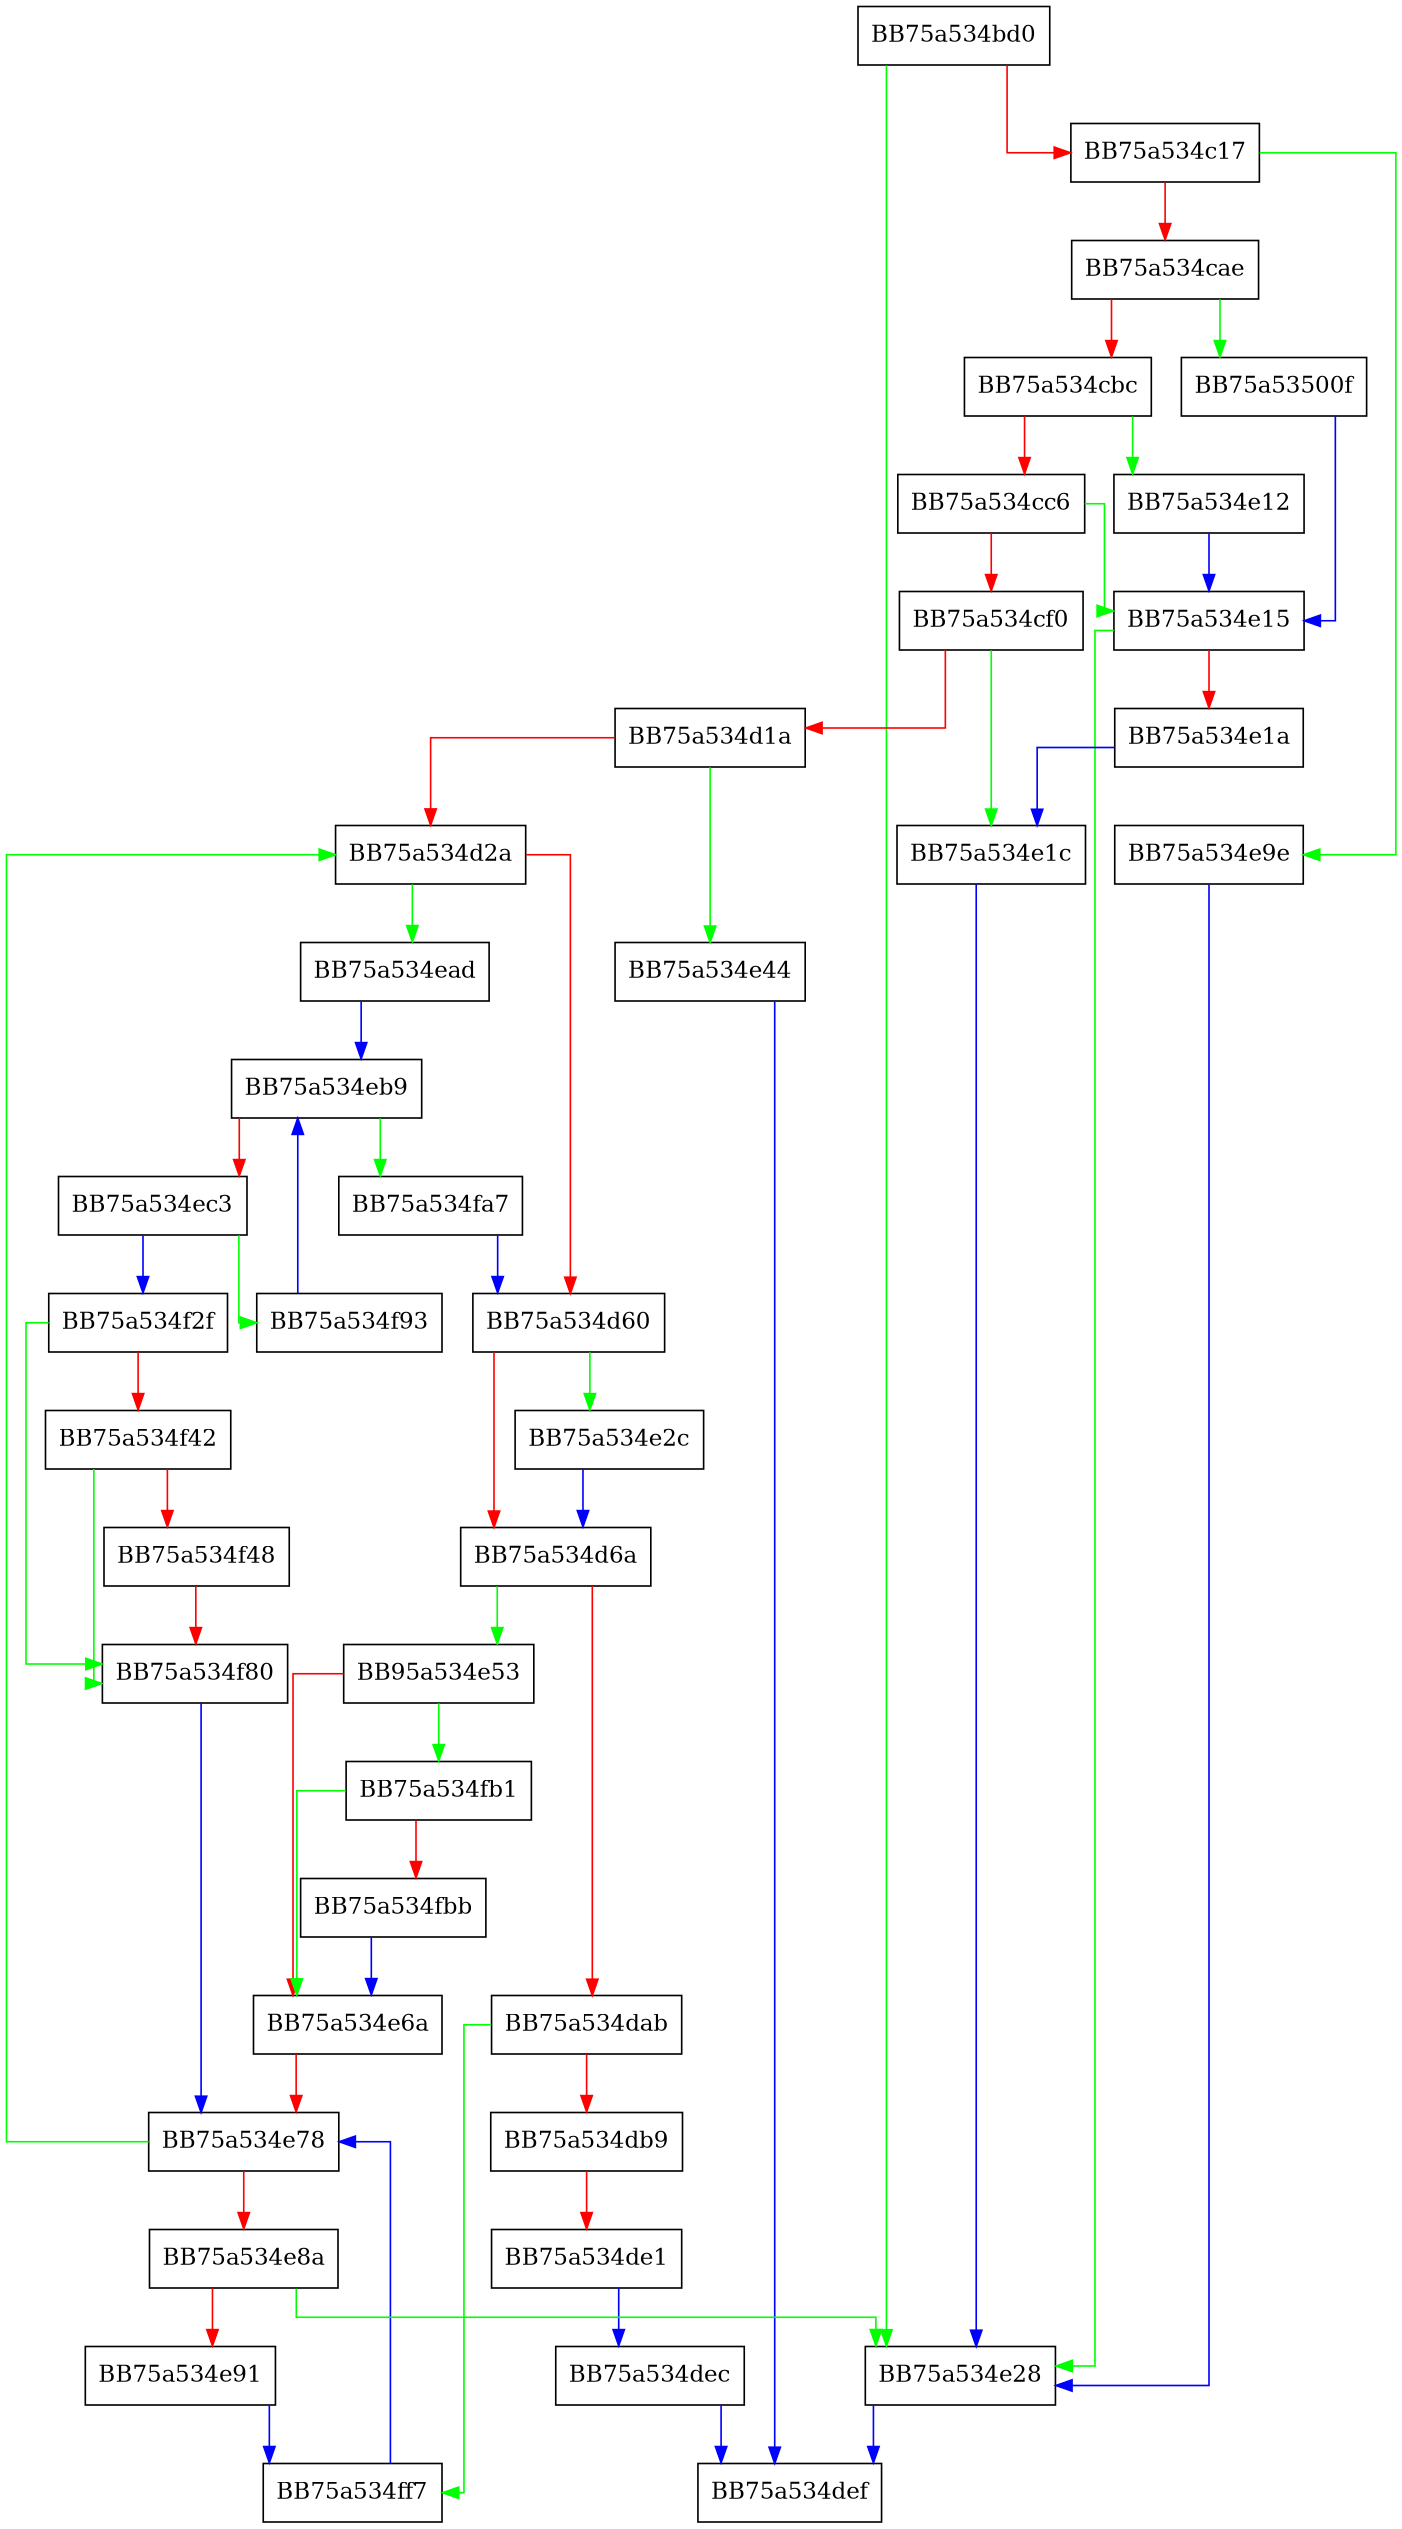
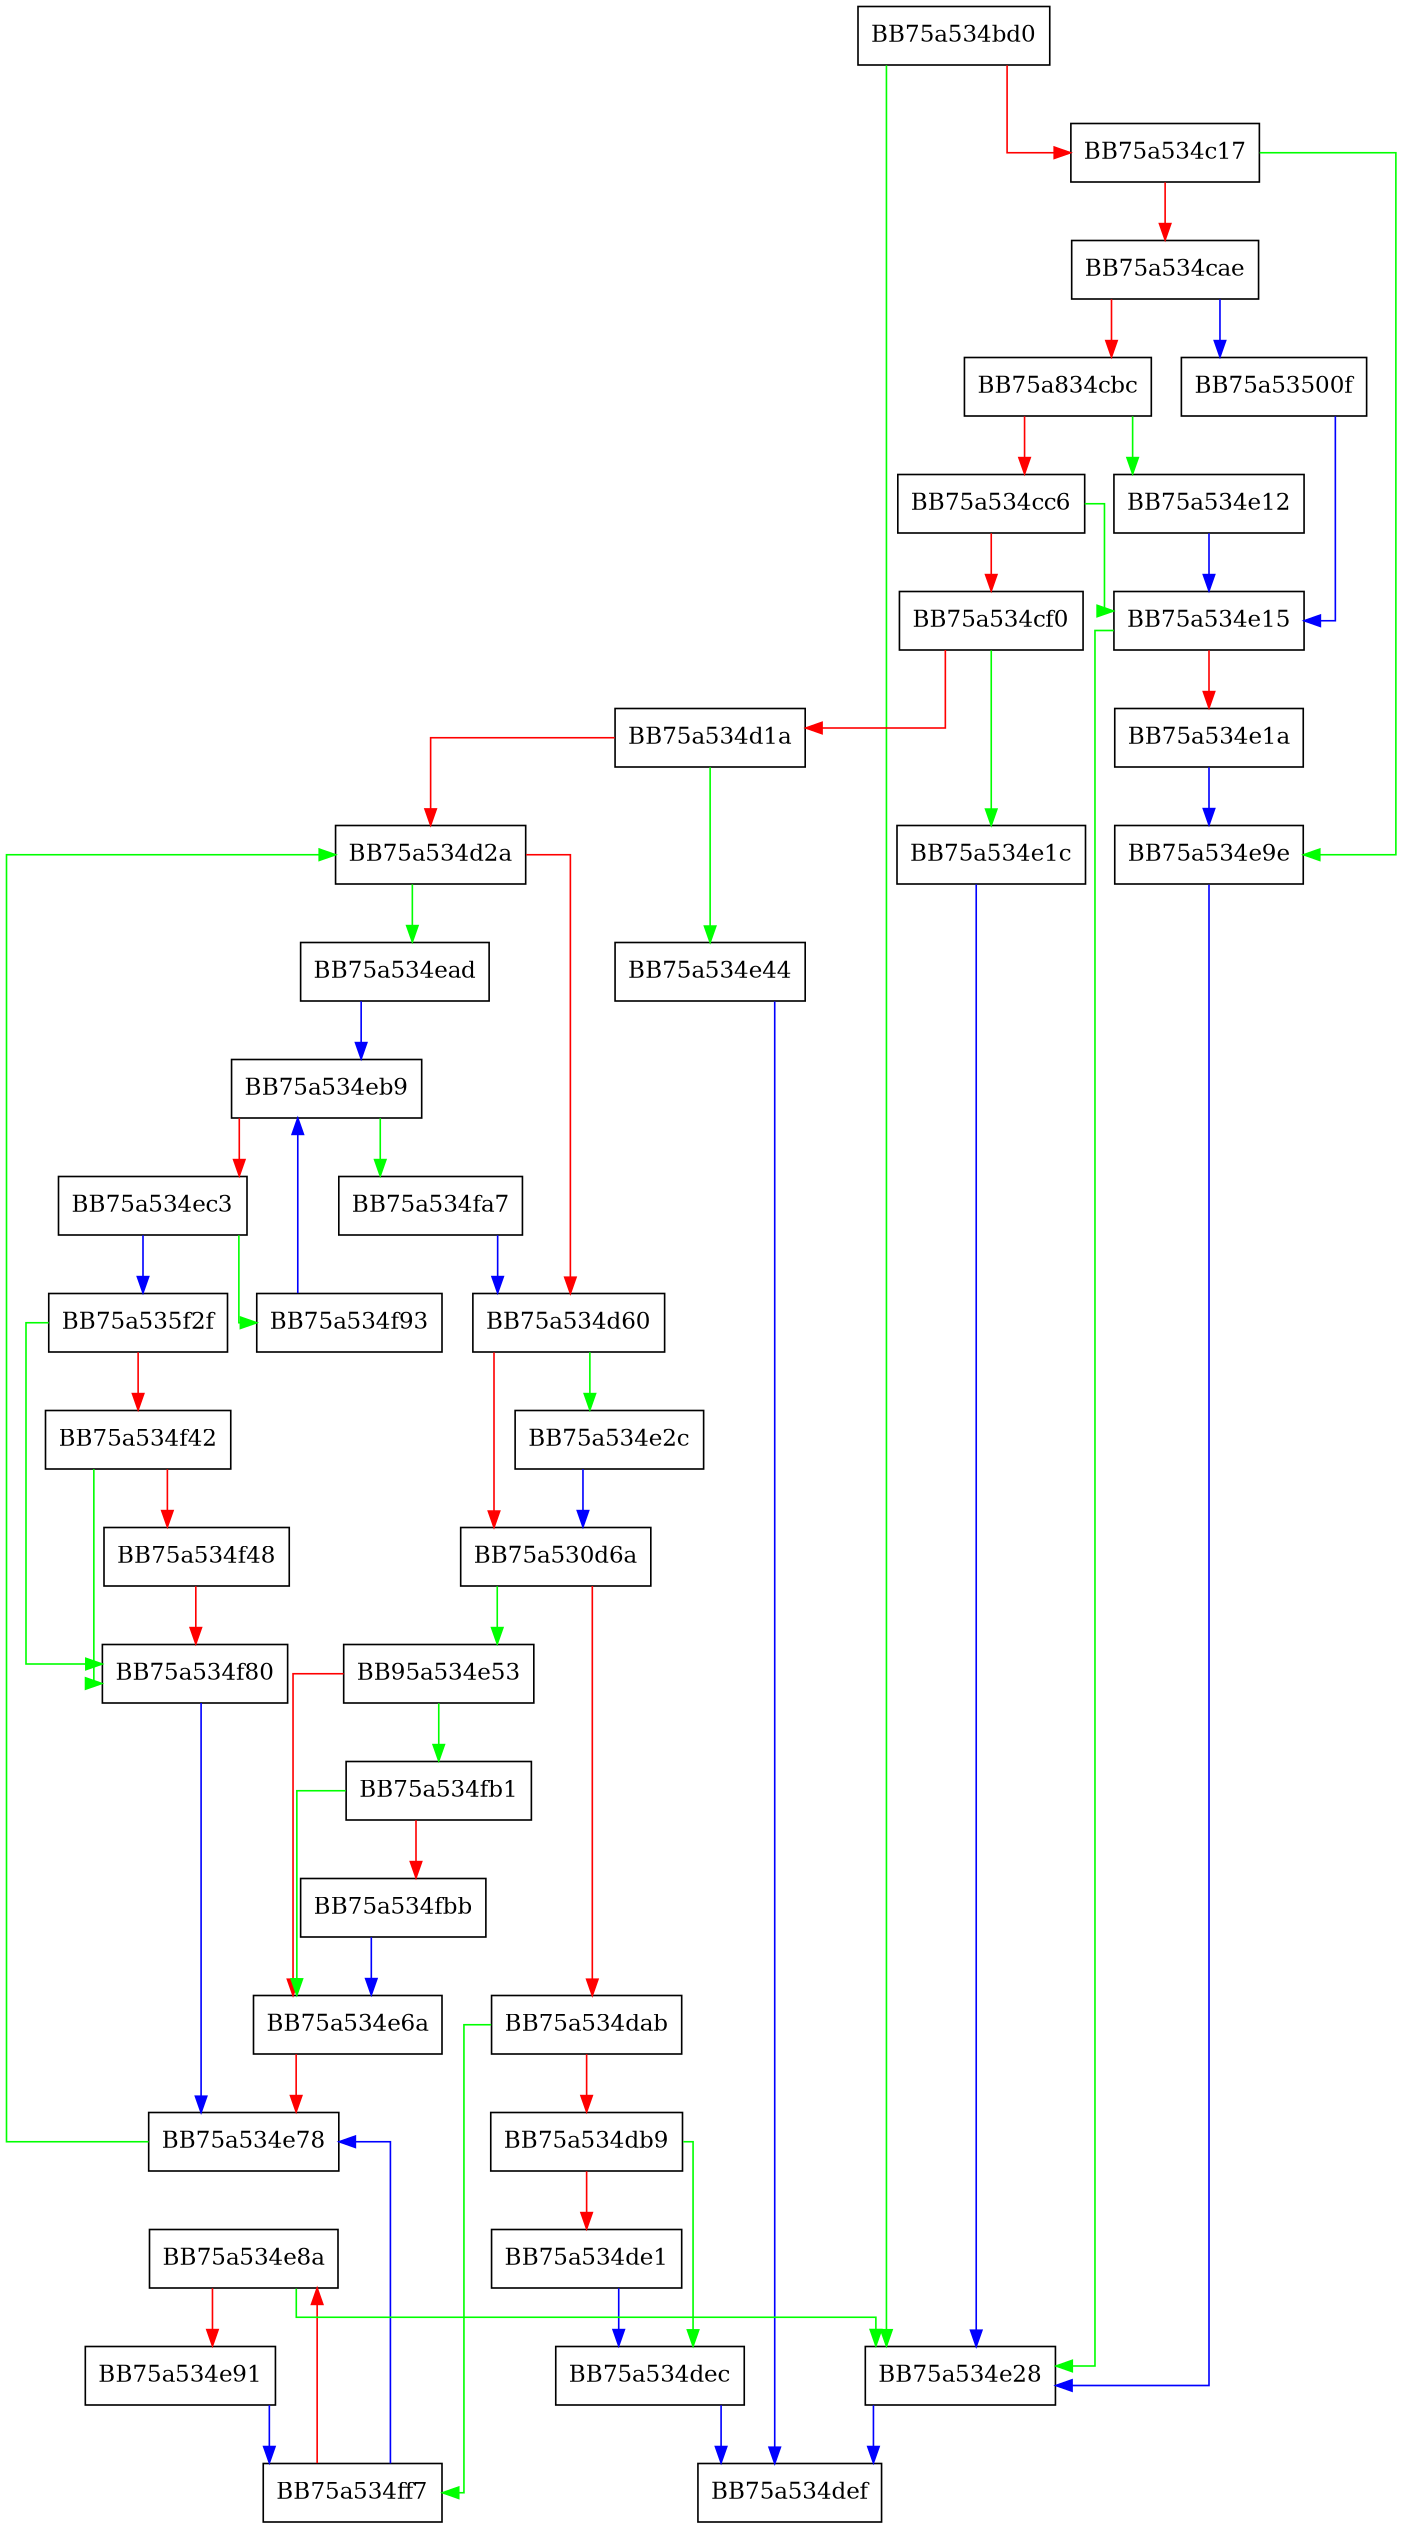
(1220, 320) -> (1220, 320)
(1058, 387) -> (1058, 387)
(1045, 748) -> (1209, 788)
(138, 1323) -> (138, 1323)
(556, 1557) -> (556, 1557)
(244, 2192) -> (317, 2384)
none -> (693, 2231)
